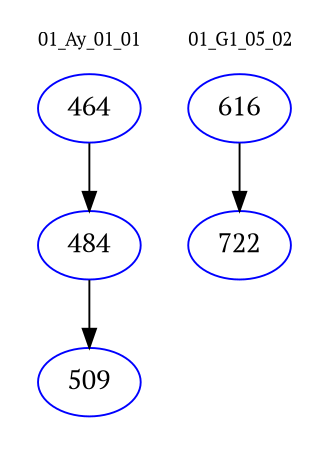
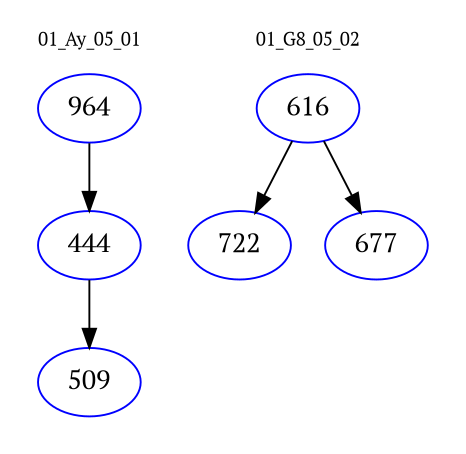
(90, 41) -> (90, 41)
(241, 41) -> (308, 41)
(89, 108) -> (89, 108)
(89, 245) -> (89, 245)
none -> (376, 245)
